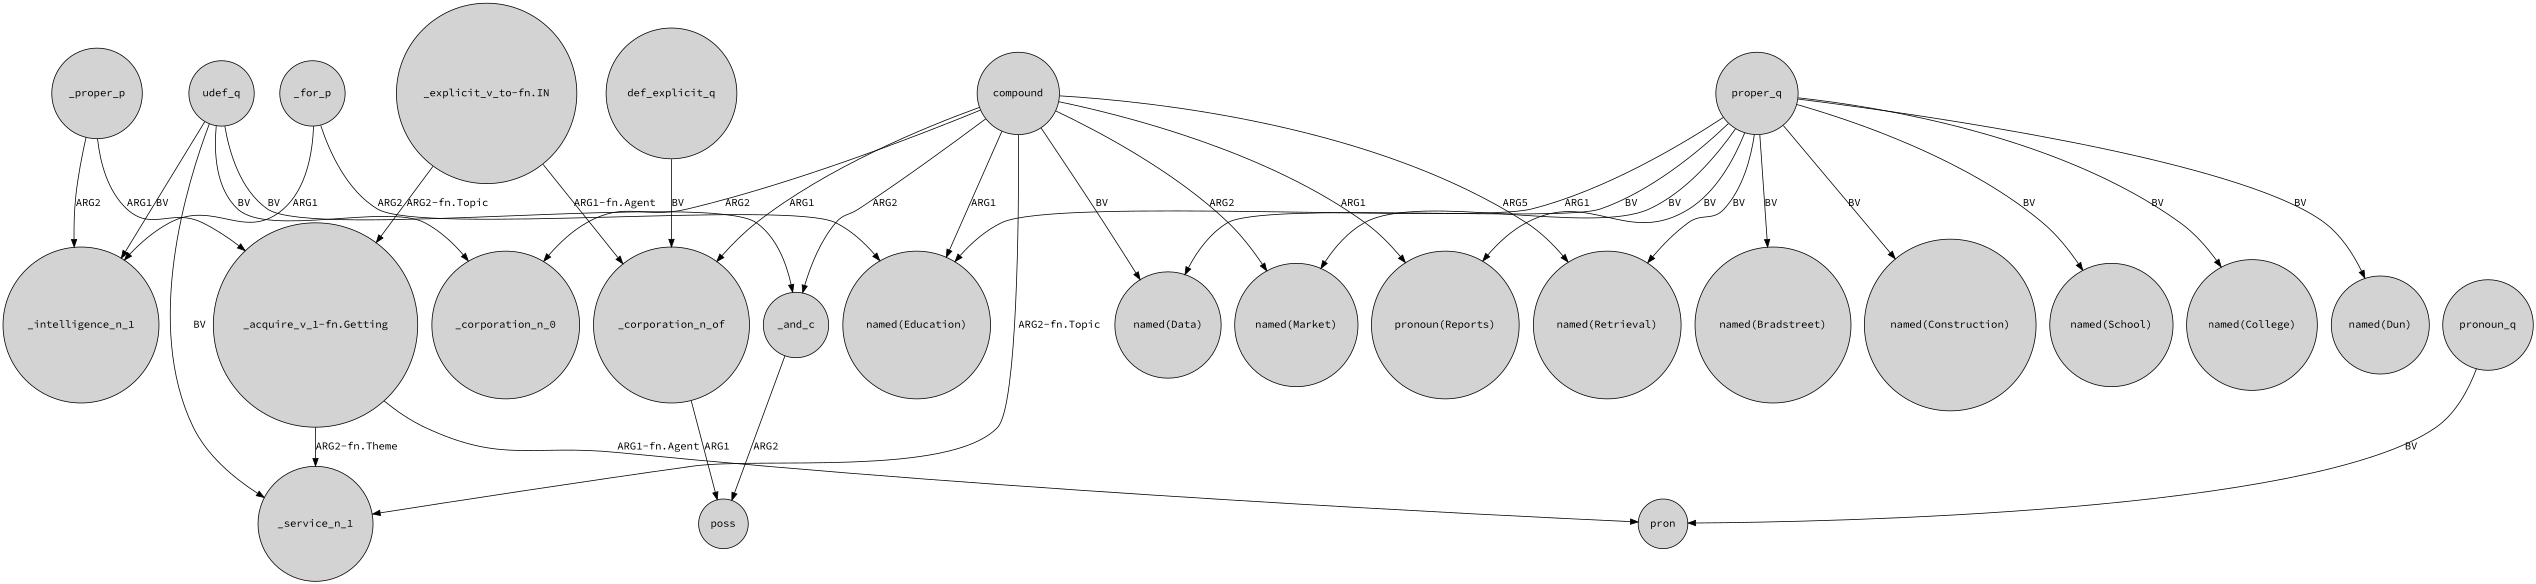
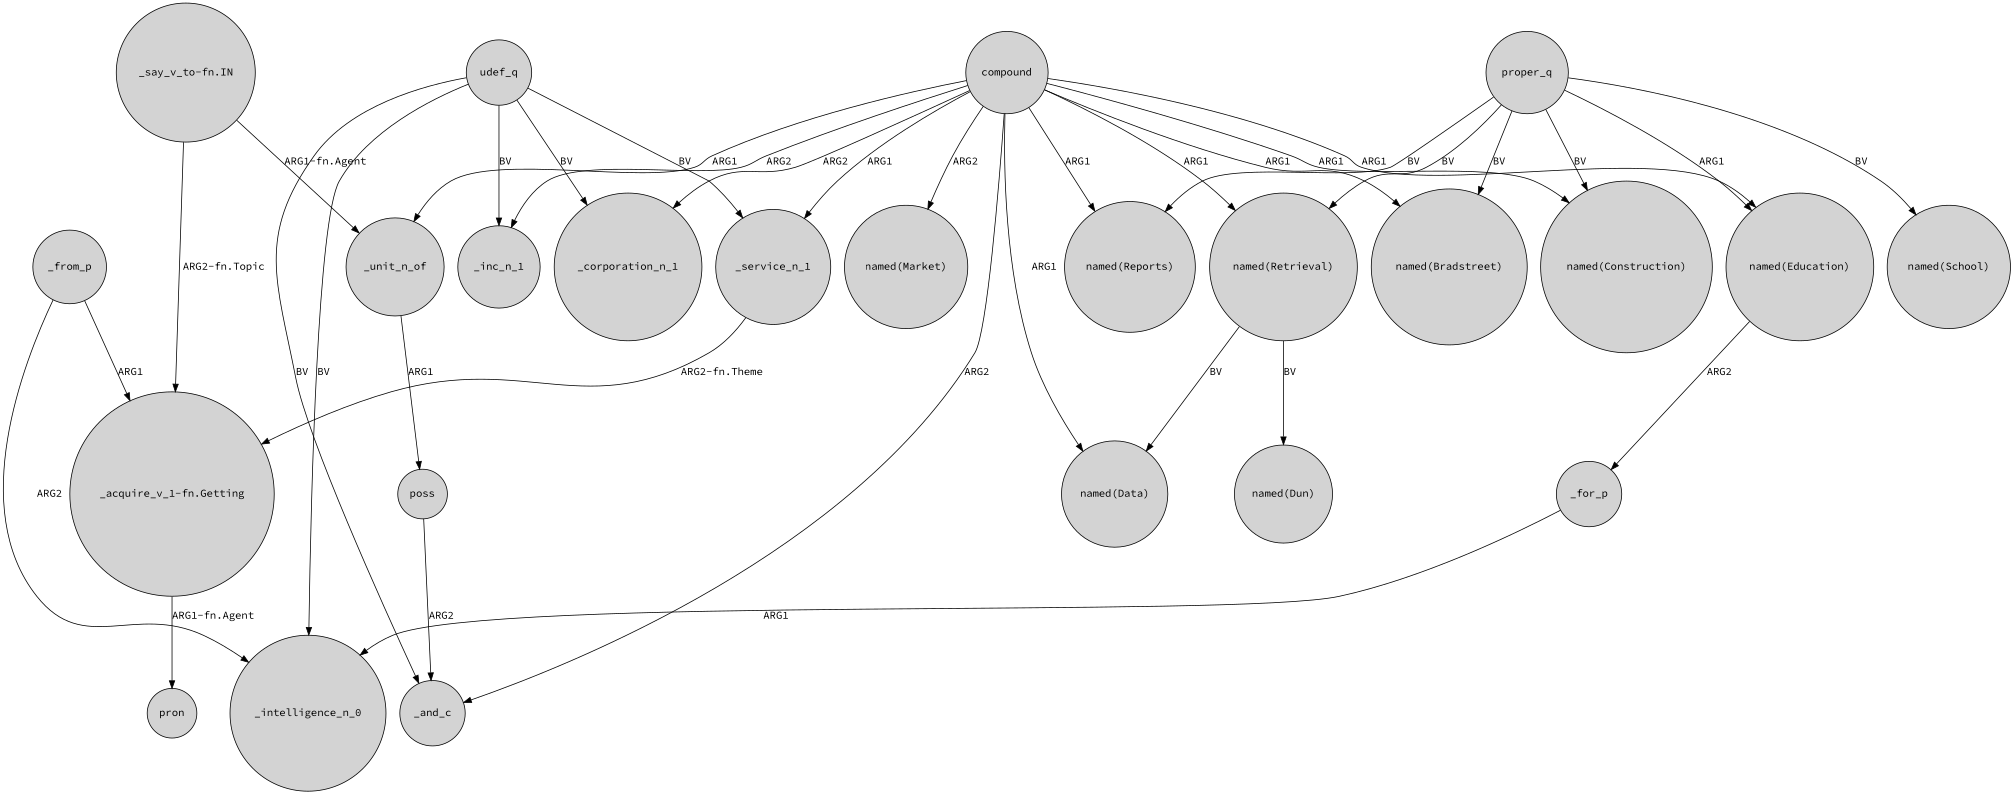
(97, 93) -> (70, 267)
(487, 93) -> (186, 73)
(671, 93) -> none
(2097, 148) -> (1283, 389)
none -> (1218, 154)
none -> (1303, 161)
(1102, 203) -> (1044, 267)
(1516, 203) -> (1196, 162)
(1607, 206) -> (1195, 386)
(580, 218) -> (1683, 393)
(1573, 218) -> none
none -> (499, 267)
(81, 325) -> (308, 713)
(506, 325) -> (628, 267)
(671, 325) -> (395, 267)
(1060, 325) -> (880, 162)
(1445, 325) -> (1130, 267)
(2252, 325) -> none
(2488, 325) -> none
(760, 424) -> (427, 596)
(316, 443) -> (512, 381)
